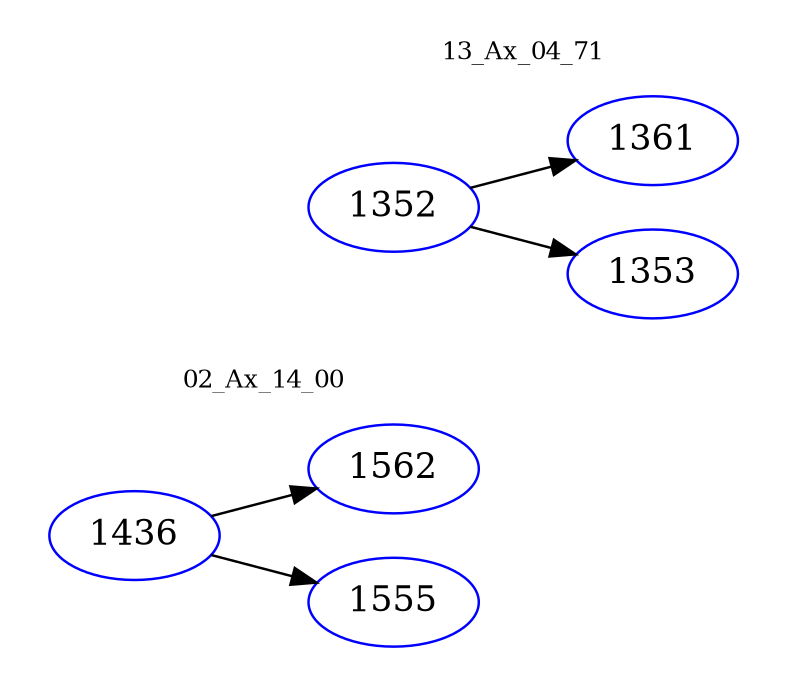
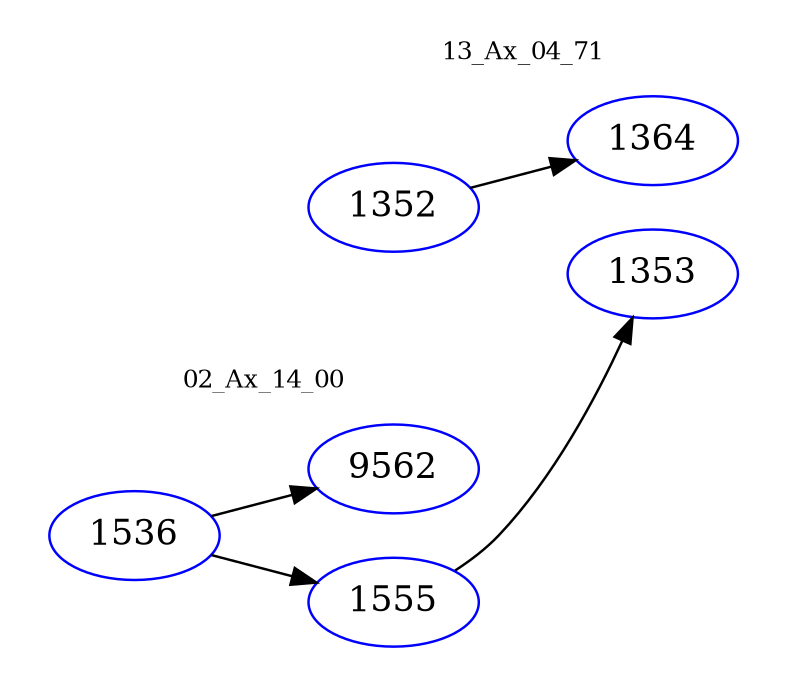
(653, 141) -> (653, 141)
(511, 237) -> (553, 466)
(394, 469) -> (394, 469)
(135, 536) -> (135, 536)
